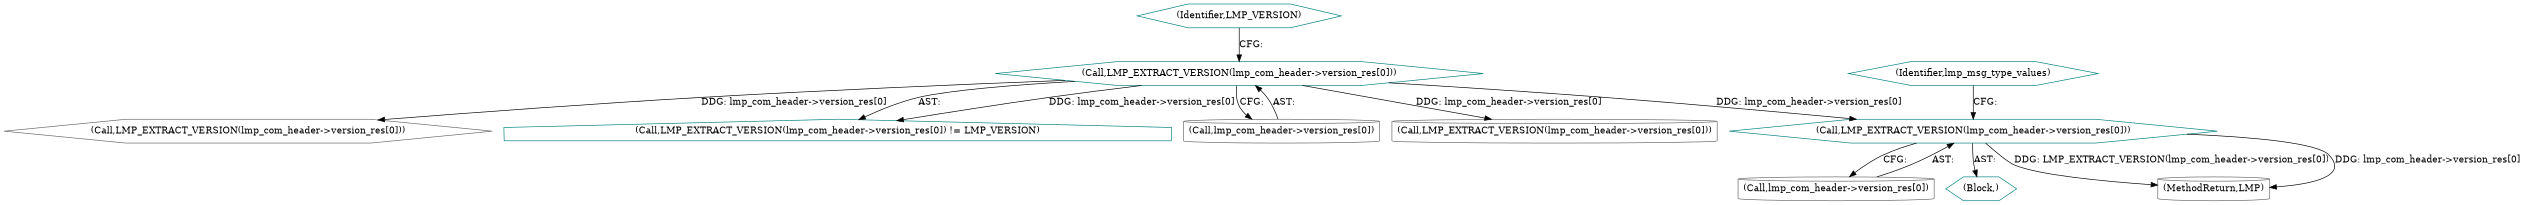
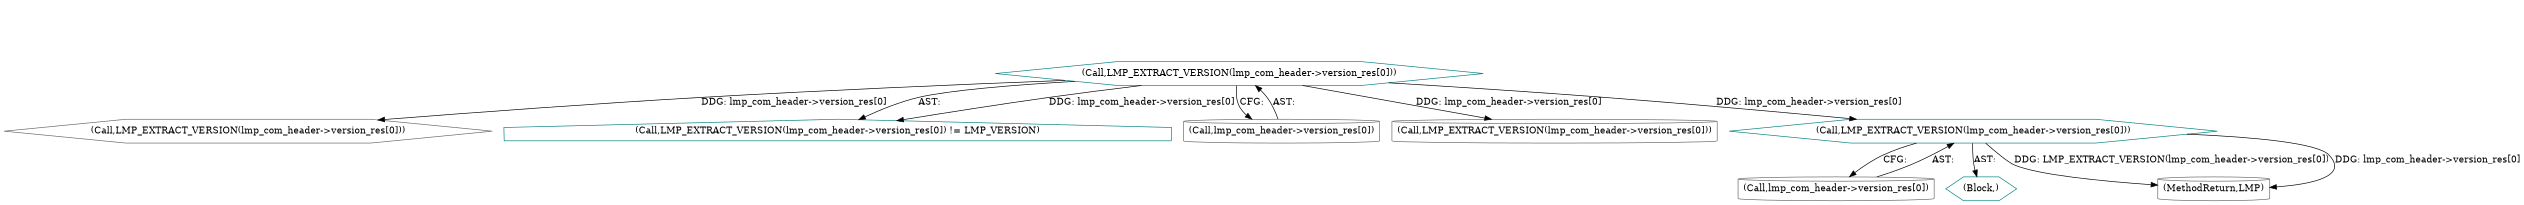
(1239, 16) -> none
(1973, 74) -> none
